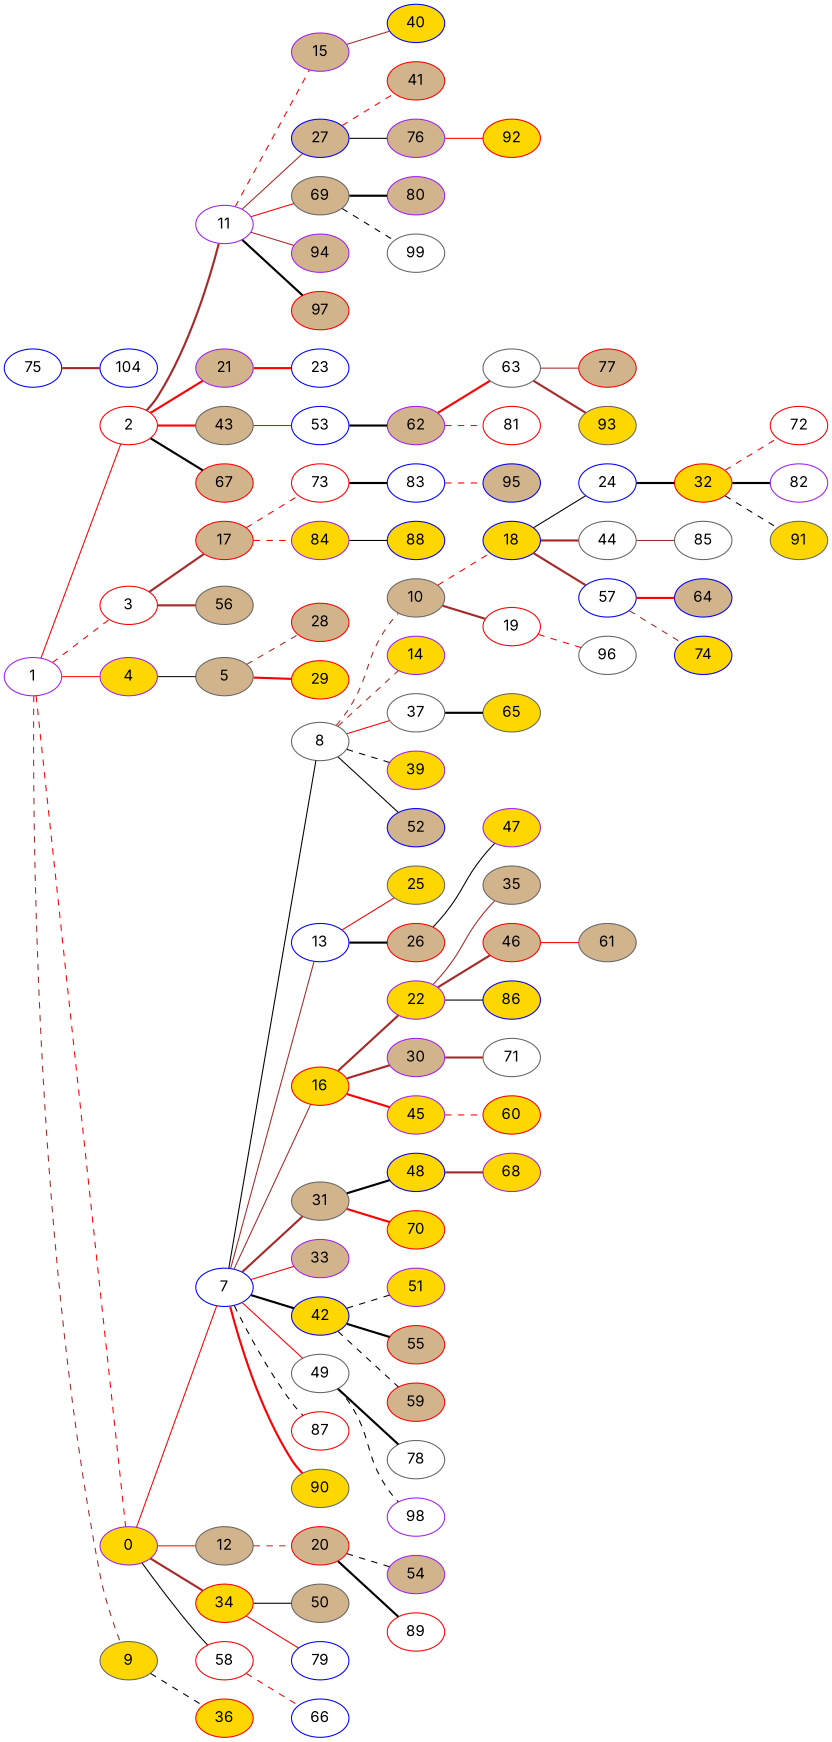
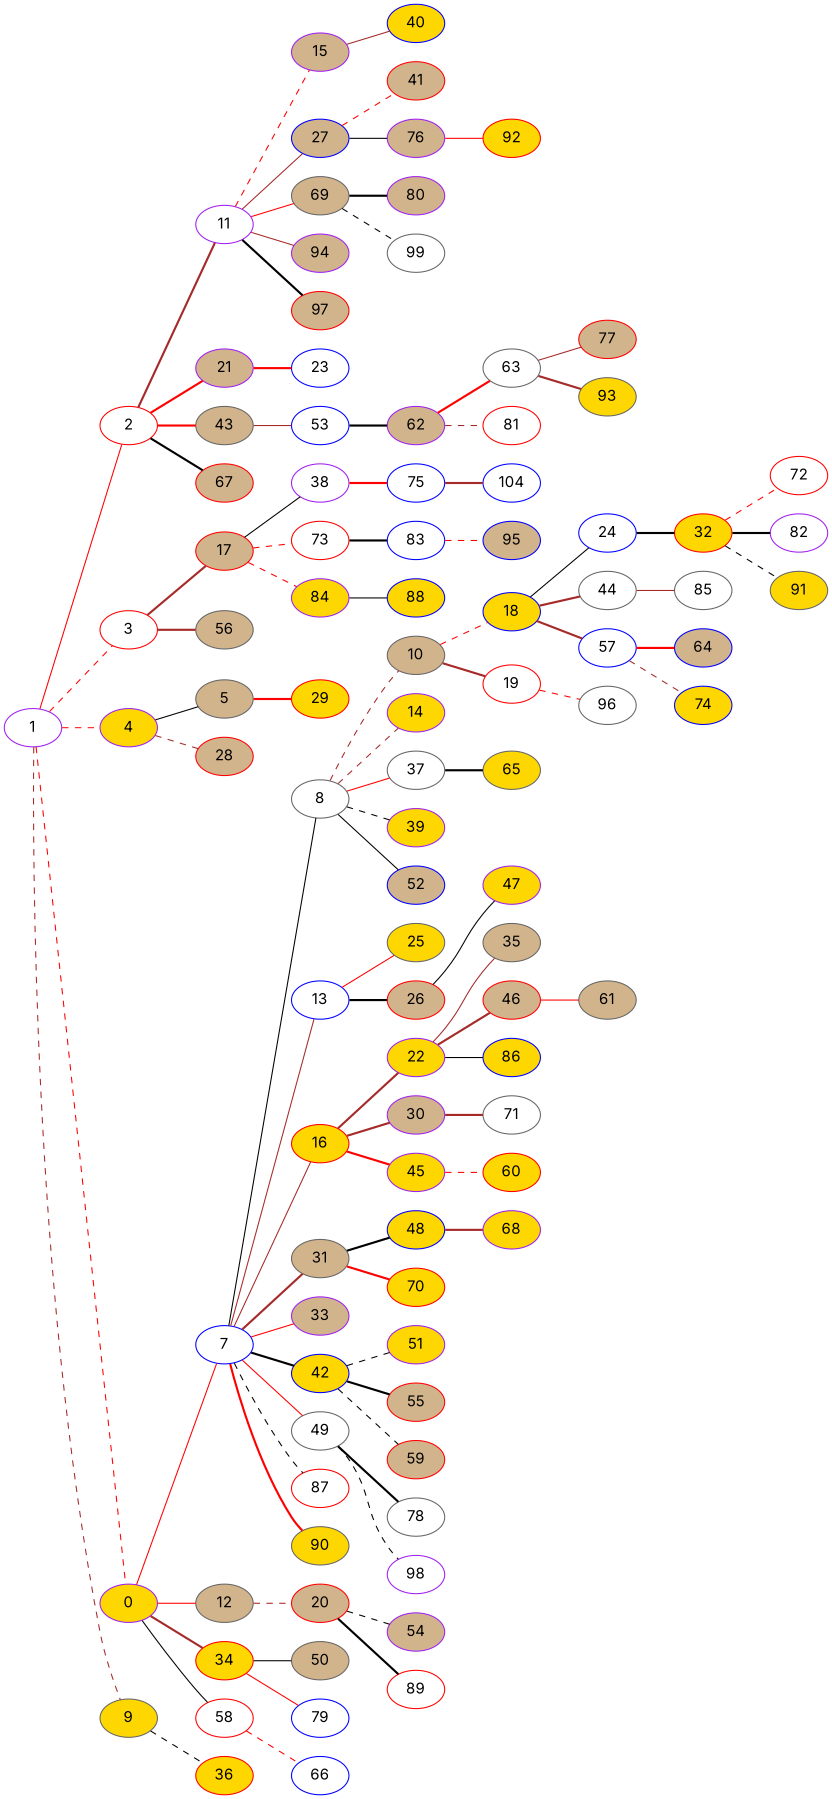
none -> (320, 483)
(272, 649) -> (177, 742)
(81, 677) -> (81, 728)
